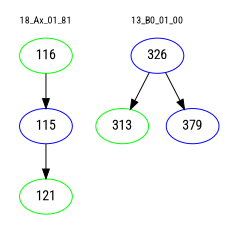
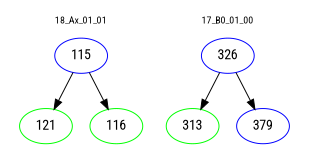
(46, 21) -> (81, 21)
(157, 21) -> (228, 21)
(46, 86) -> (97, 87)
